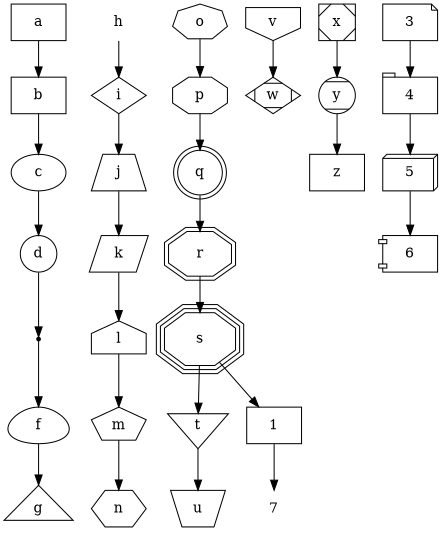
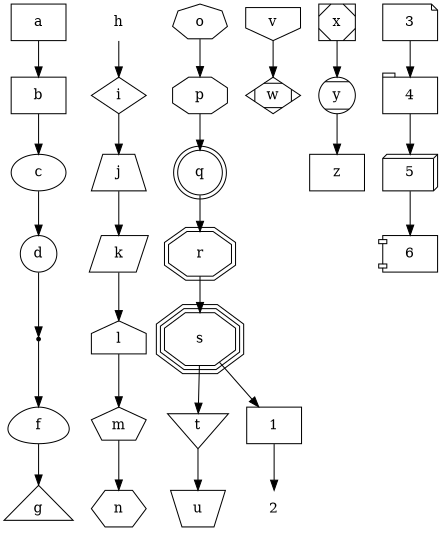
(274, 509) -> (274, 509)
